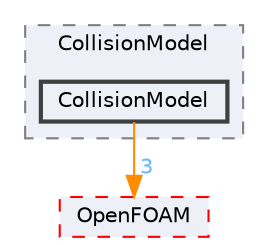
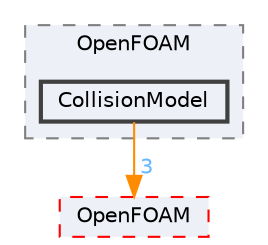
(134, 45) -> (134, 45)
